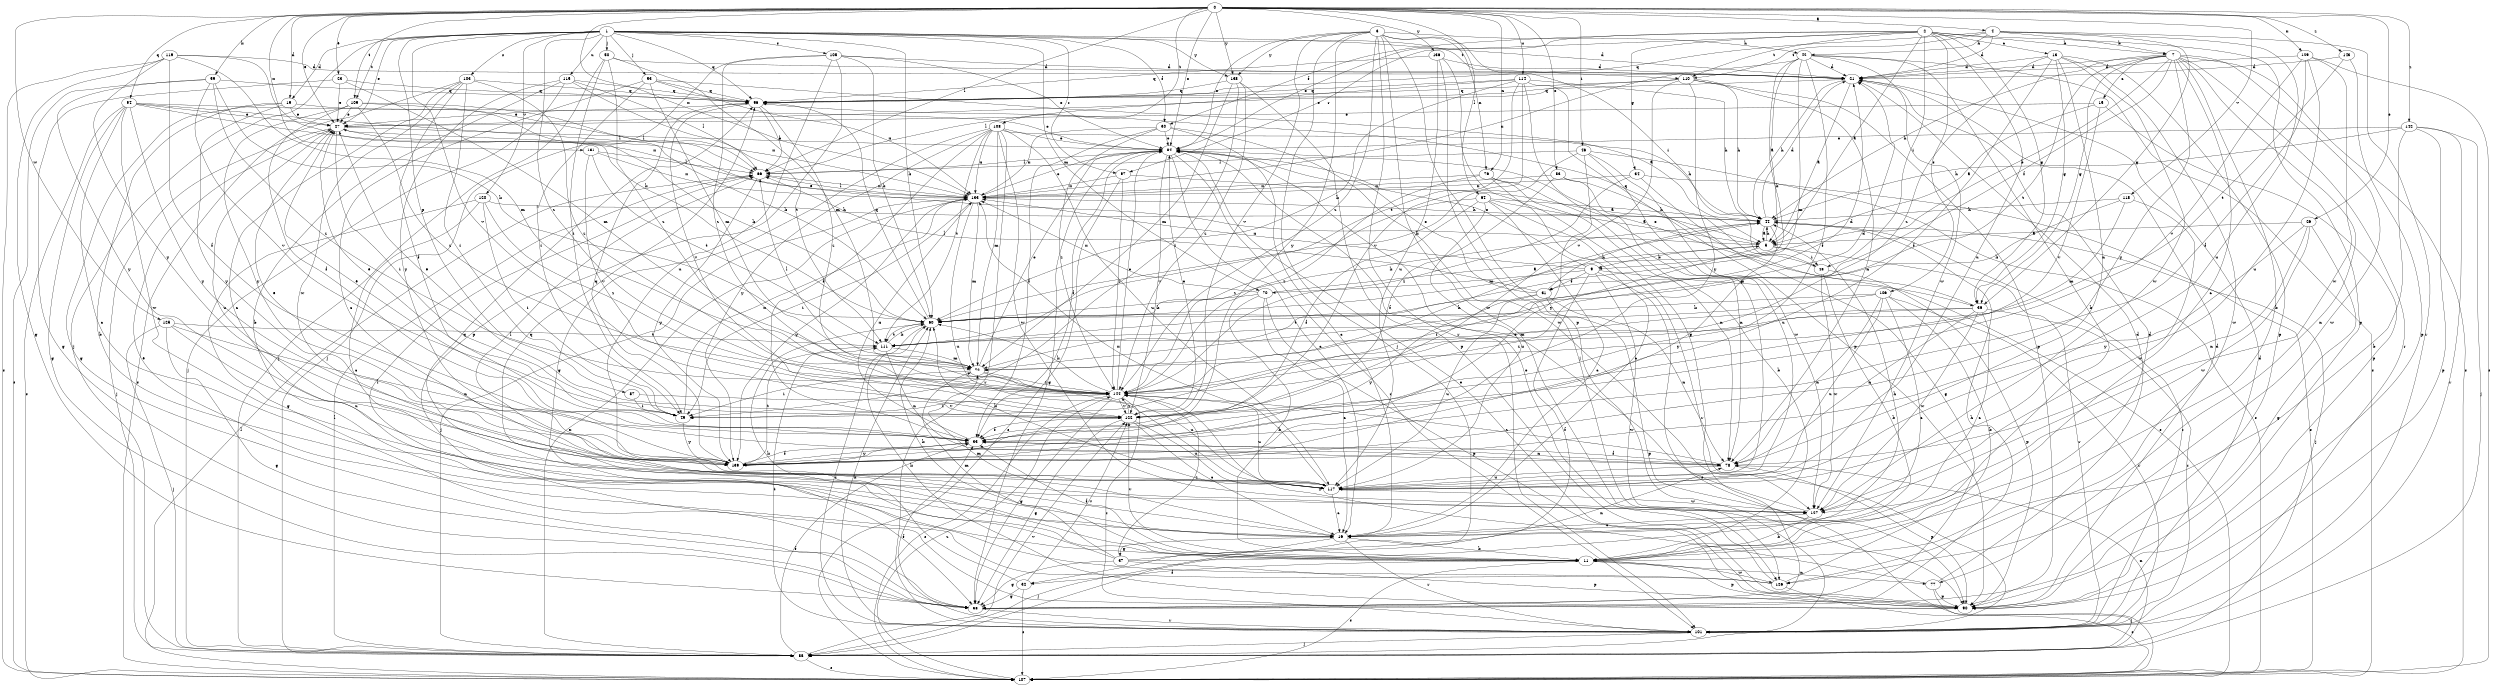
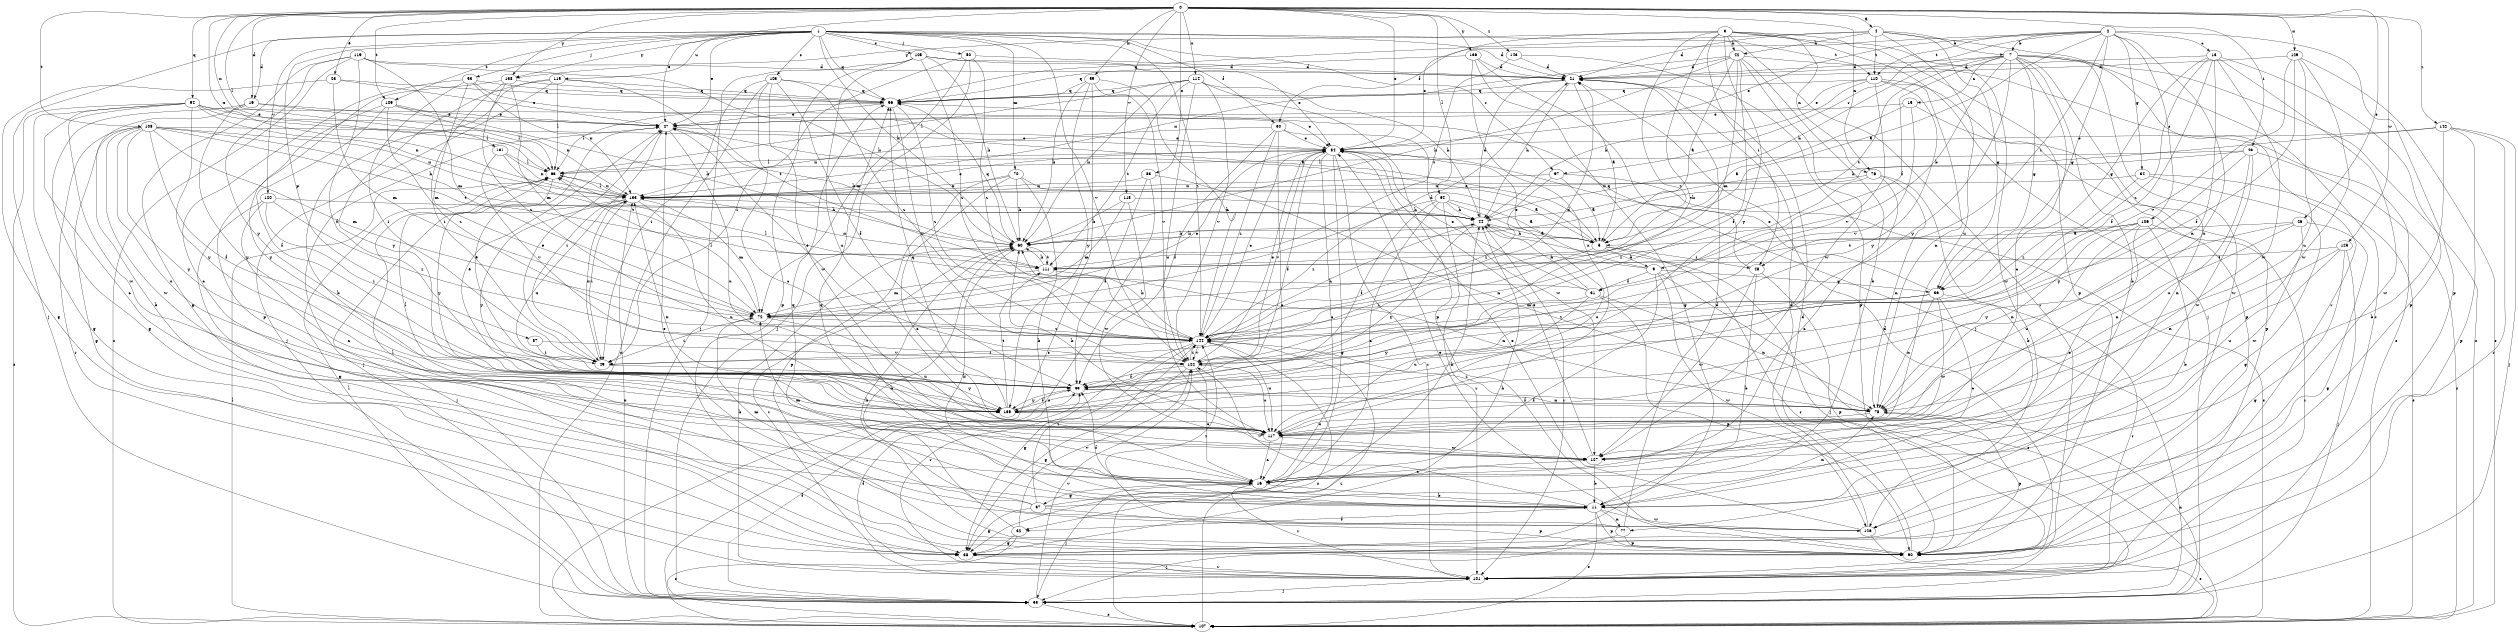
(1438, 284) -> none
(863, 623) -> none
